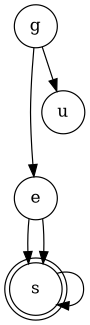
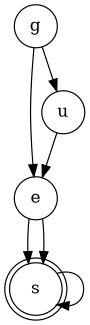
none -> (52, 149)
